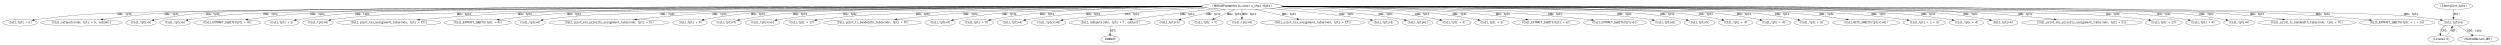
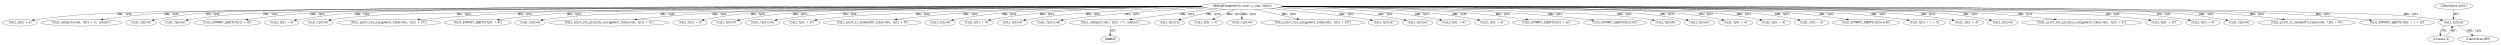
(1866, 23) -> (1866, 23)
(2478, 39) -> (2478, 39)
